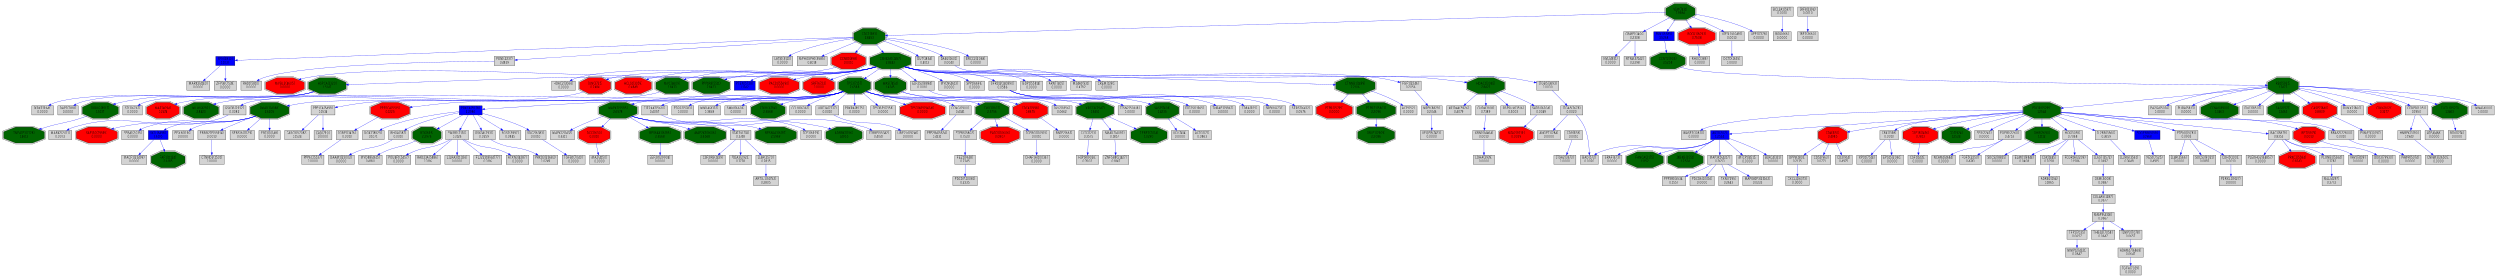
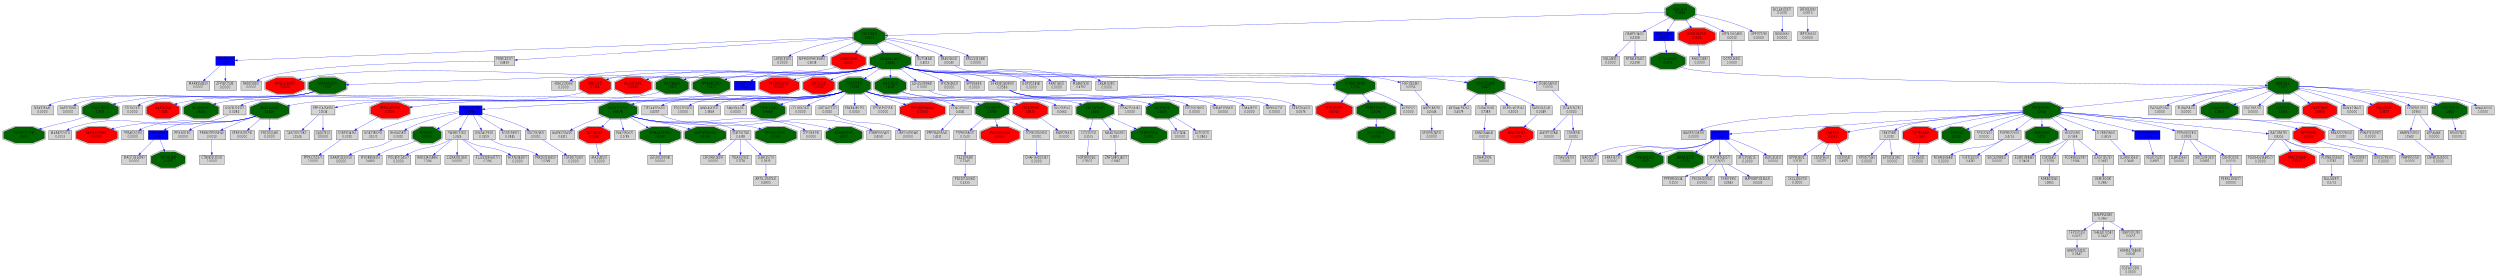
(1586, 132) -> (1573, 122)
none -> (625, 135)
(2103, 199) -> none
